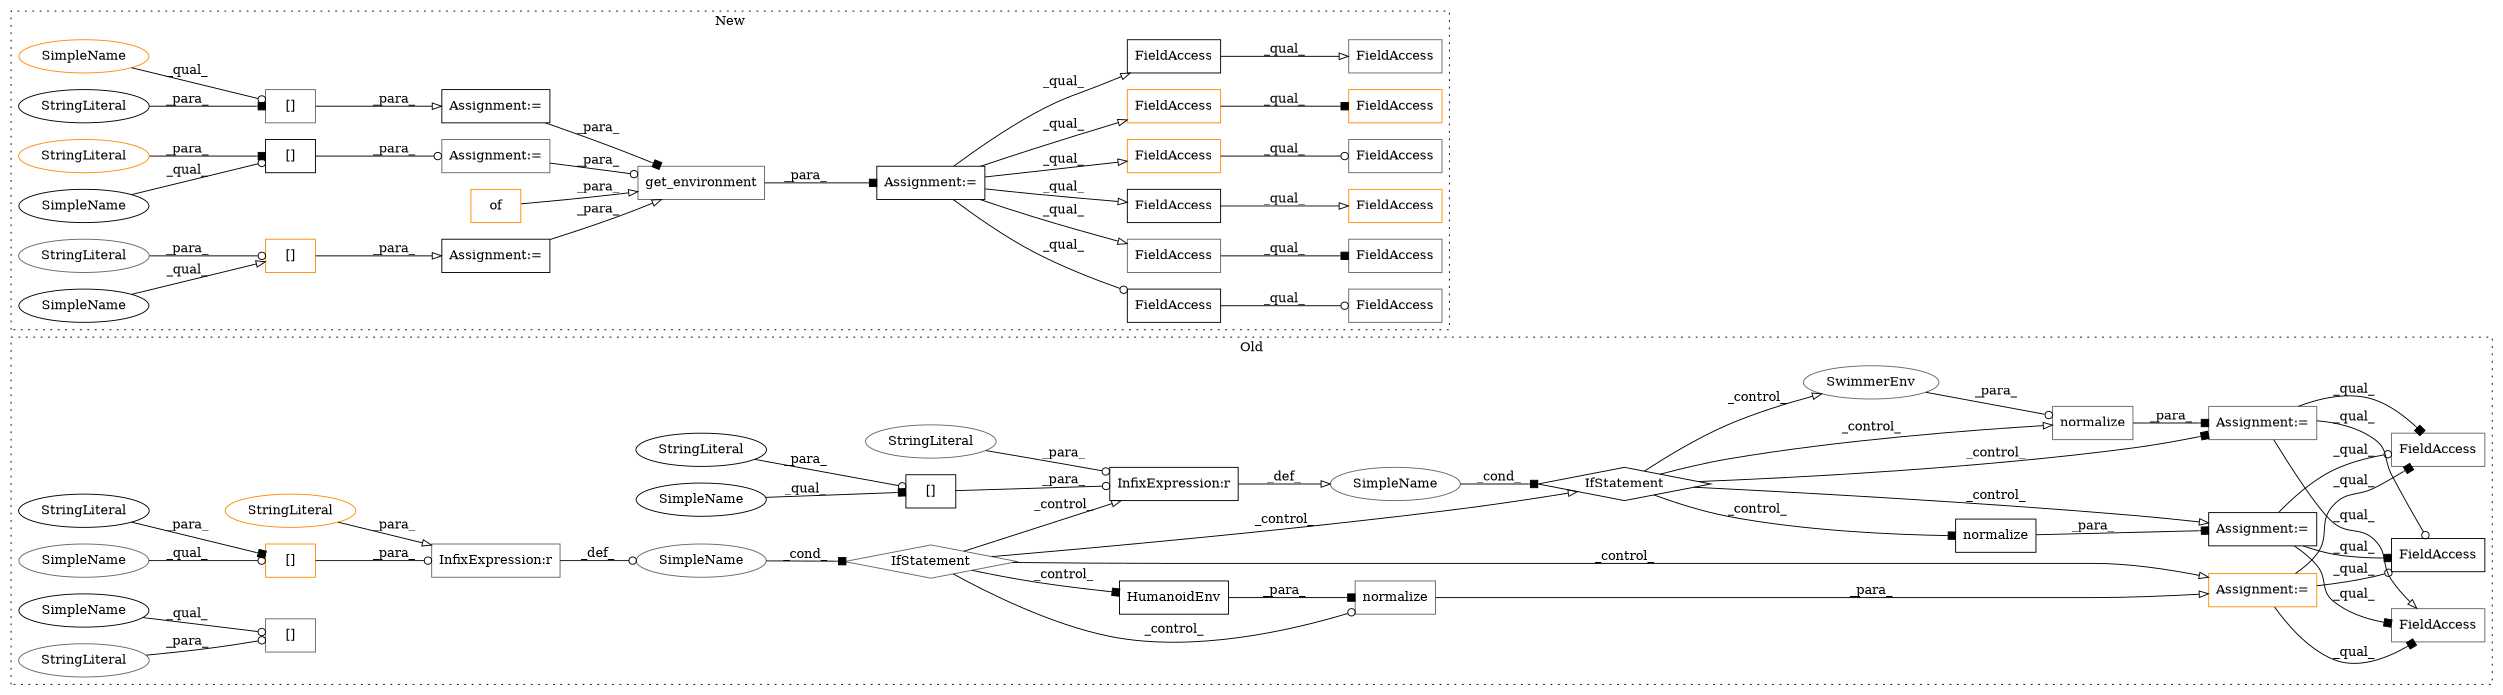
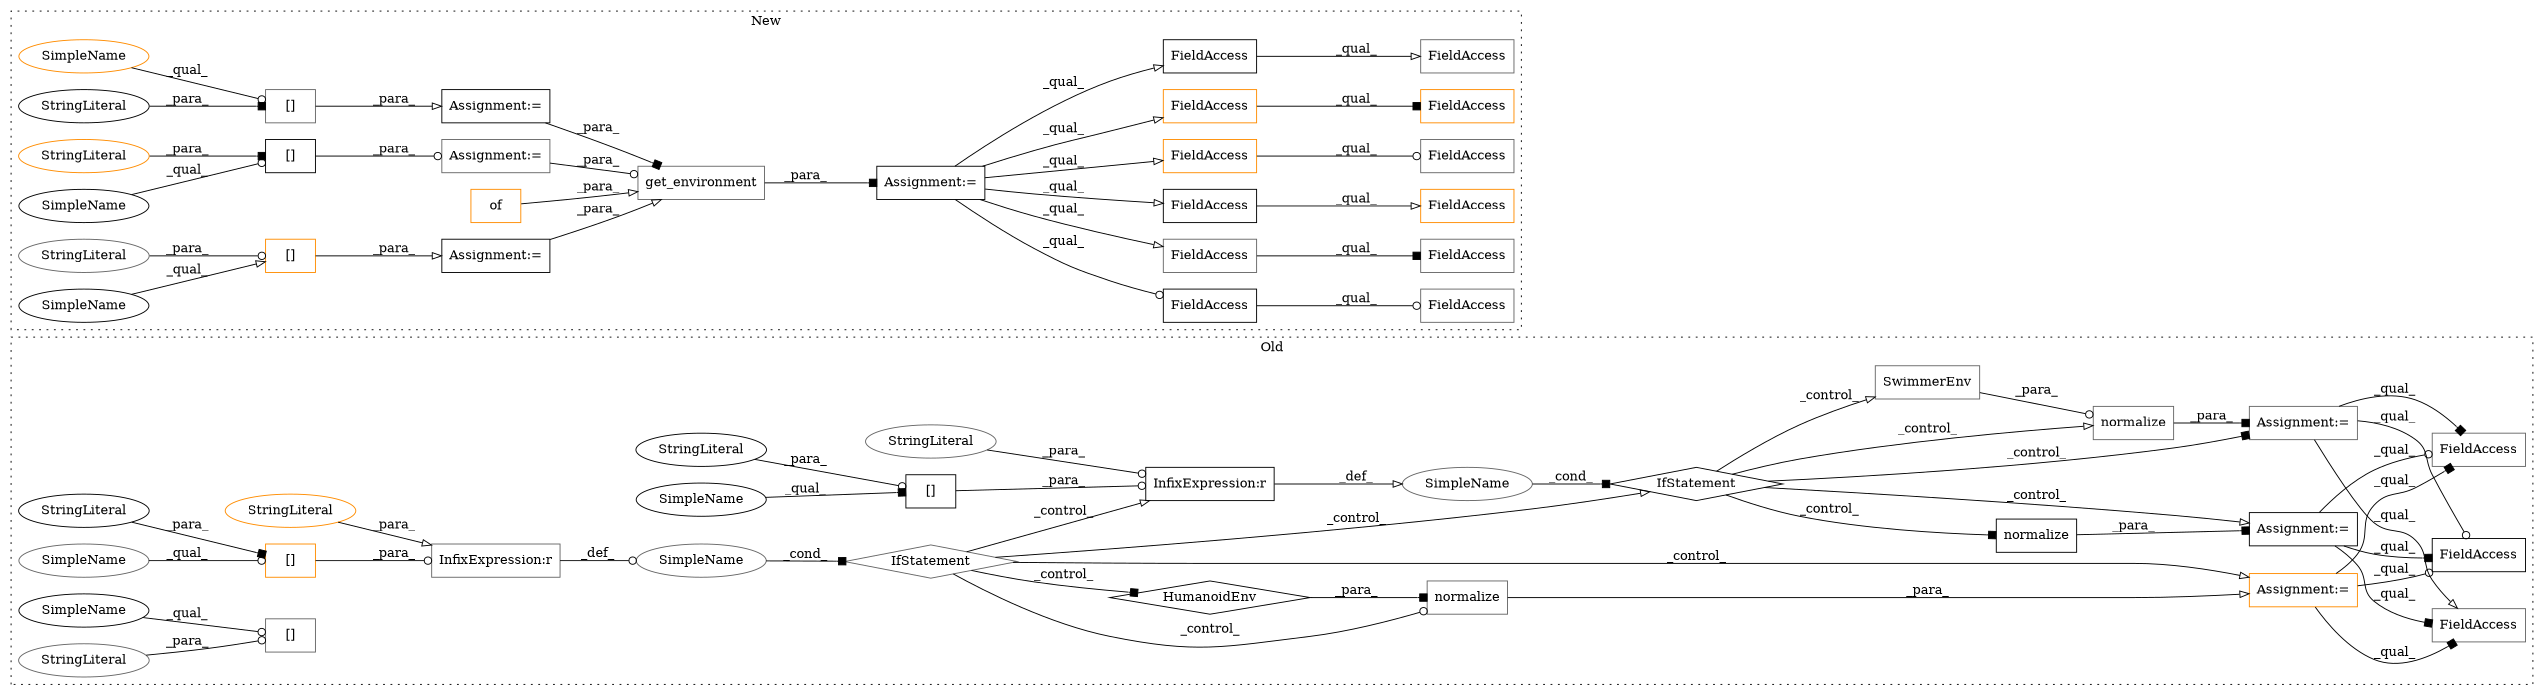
(1871, 382) -> (1927, 382)
(1174, 598) -> (1210, 598)
